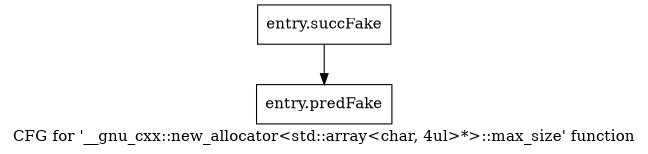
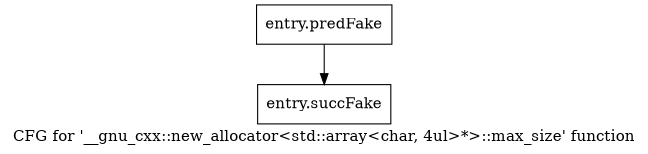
(324, 59) -> (324, 59)
